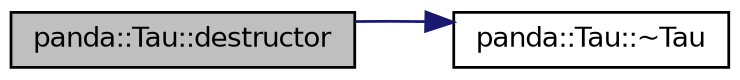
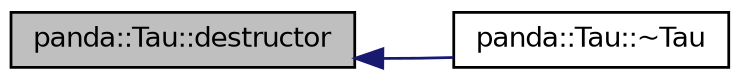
(390, 21) -> (418, 58)
